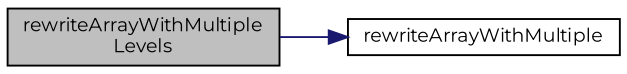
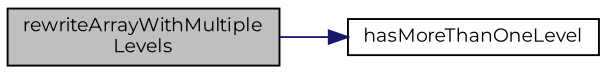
(484, 37) -> (473, 37)
